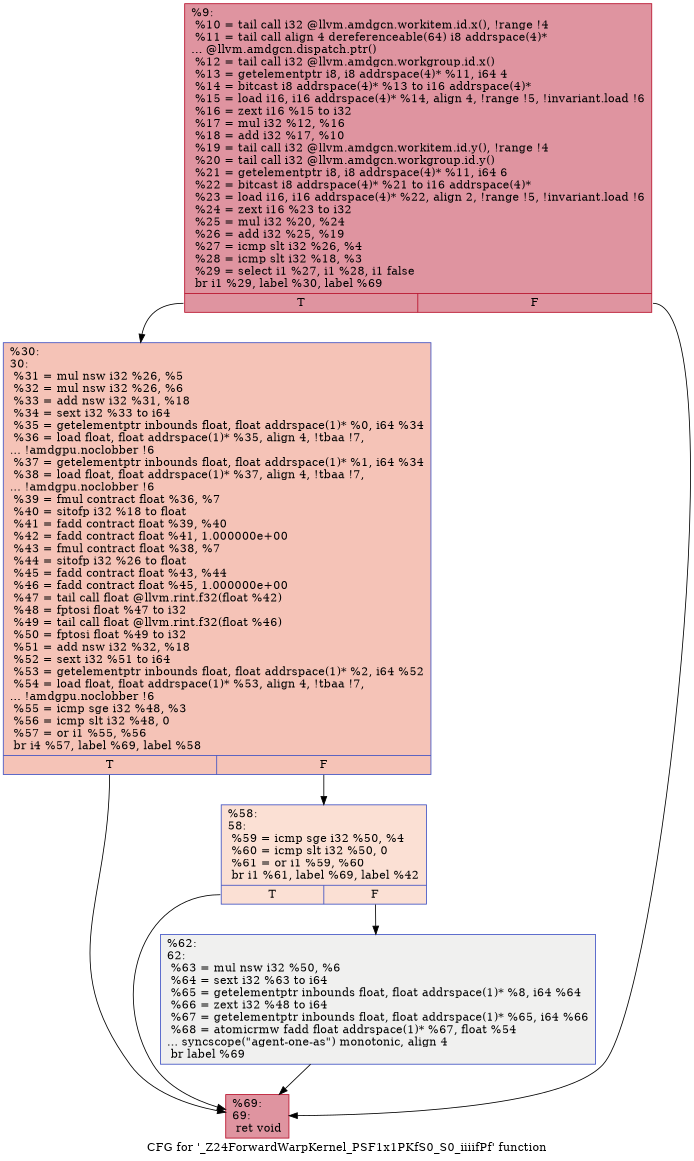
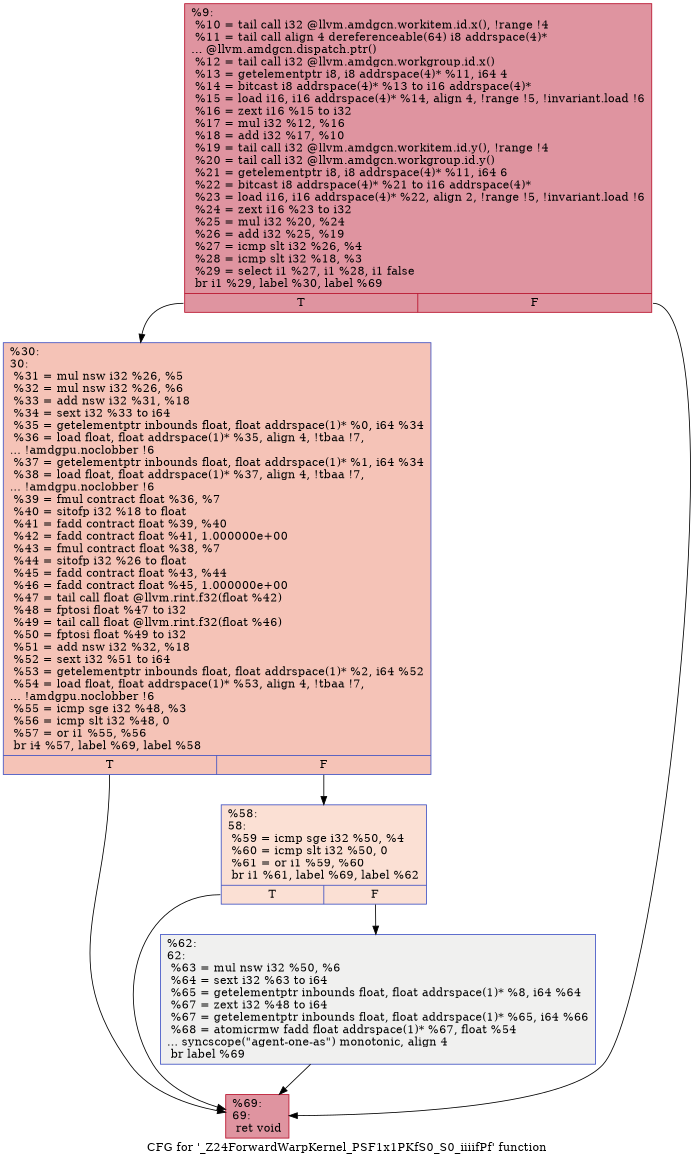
(324, 875) -> (324, 875)
(247, 1005) -> (247, 1005)
